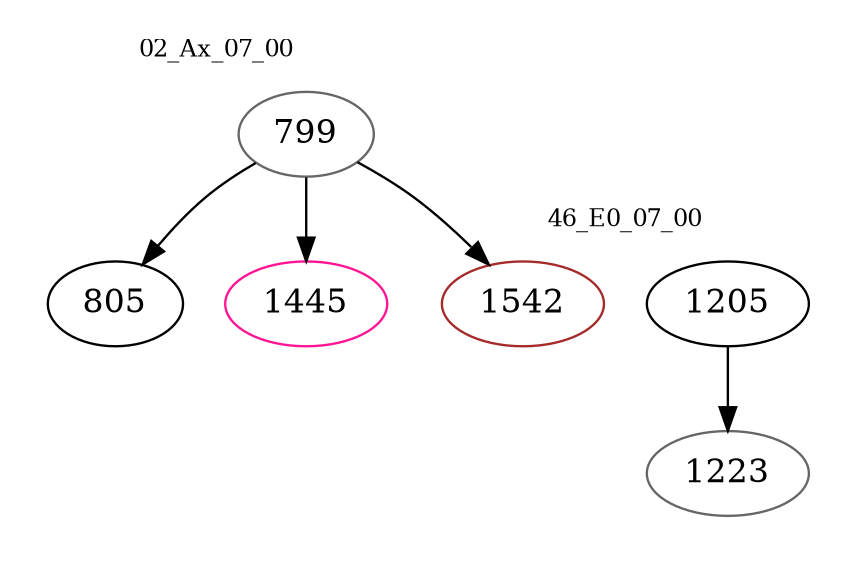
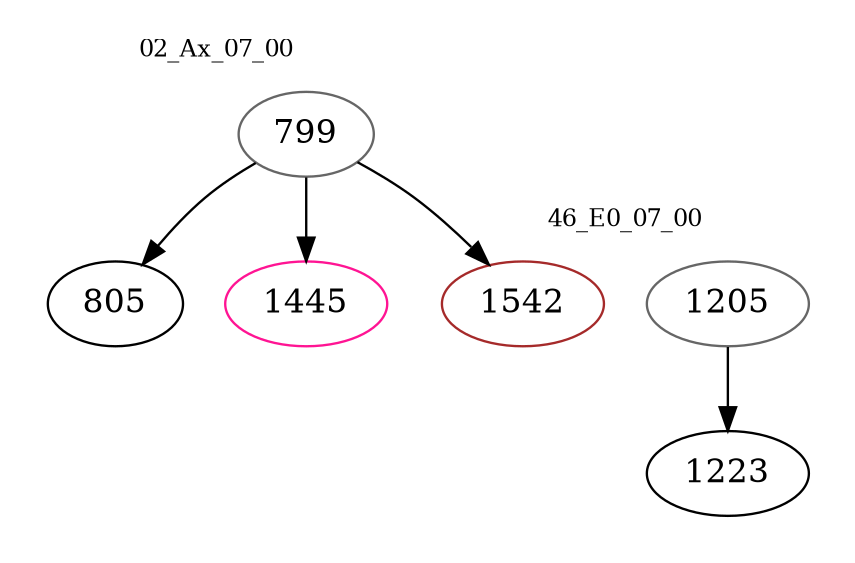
(728, 304) -> (728, 304)
(728, 473) -> (728, 473)
